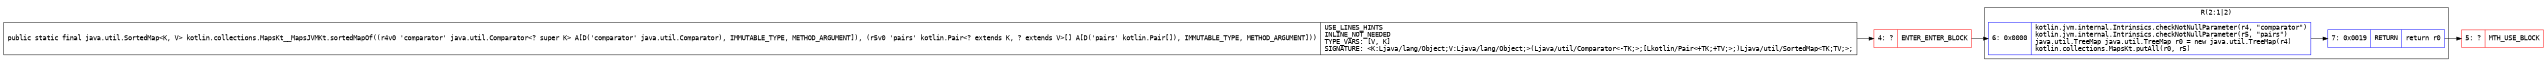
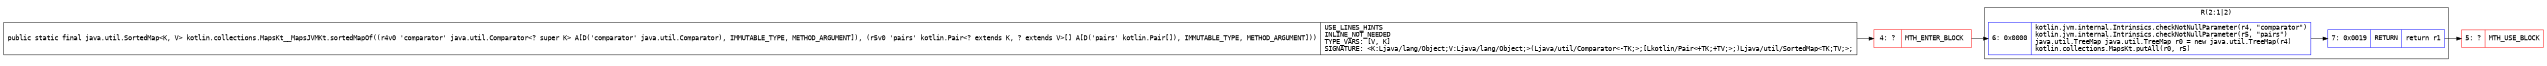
(1934, 38) -> (1934, 38)
(2423, 38) -> (2423, 38)
